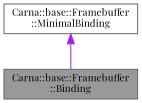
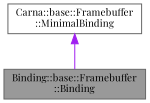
(71, 84) -> (75, 84)
